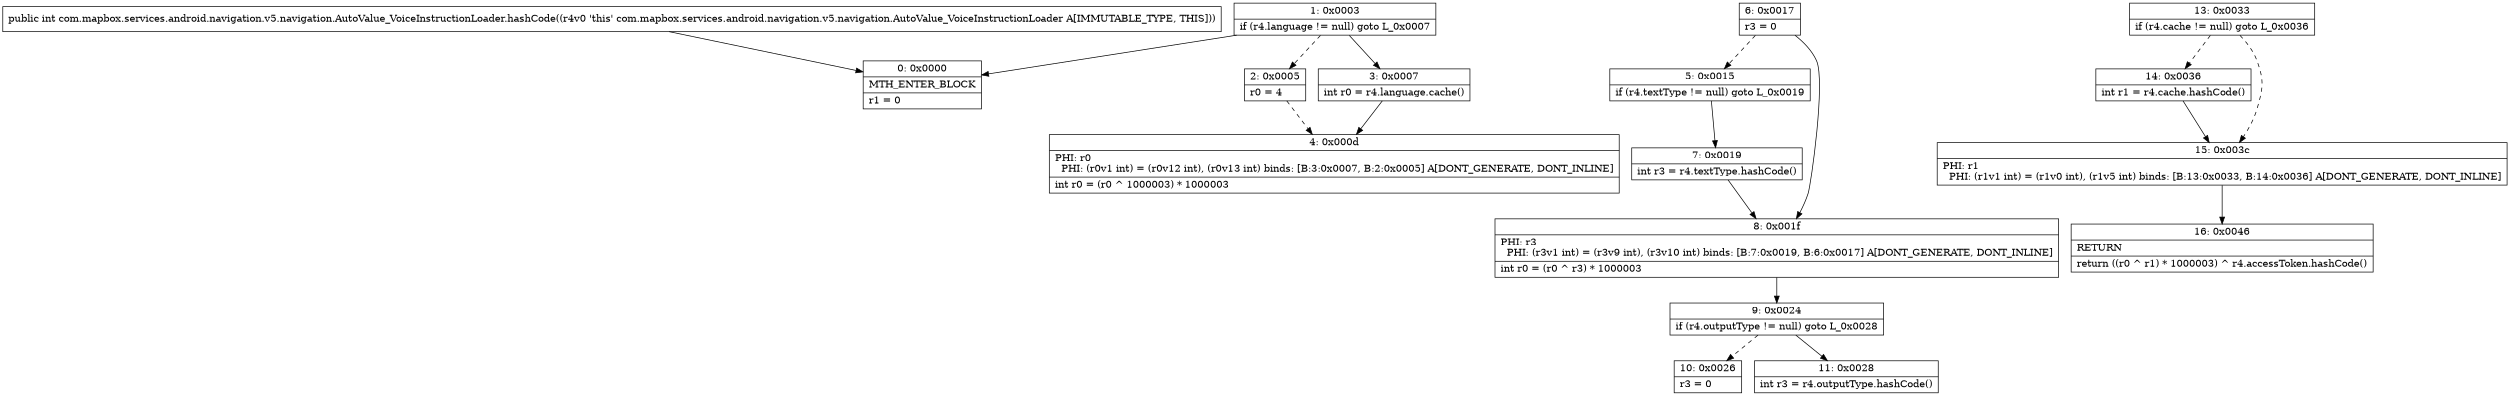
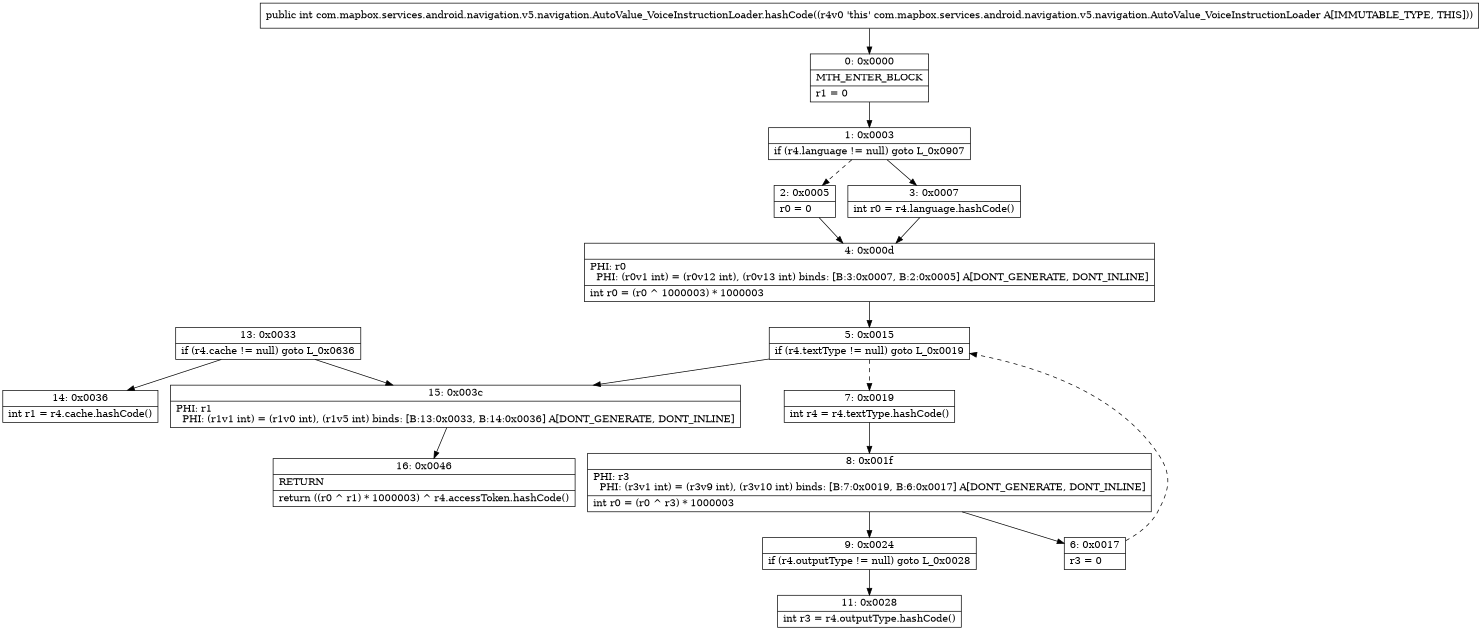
(1335, 27) -> (869, 151)
(2222, 27) -> (268, 351)
(2200, 49) -> (178, 374)
(1113, 55) -> (869, 111)
(2262, 85) -> (351, 371)
(1266, 93) -> (796, 209)
(1394, 93) -> (934, 209)
(1297, 115) -> (829, 228)
(2194, 119) -> (685, 372)
(1713, 121) -> (869, 371)
(1818, 121) -> (1010, 527)
(1717, 172) -> (869, 414)
none -> (869, 311)
(1708, 377) -> none
